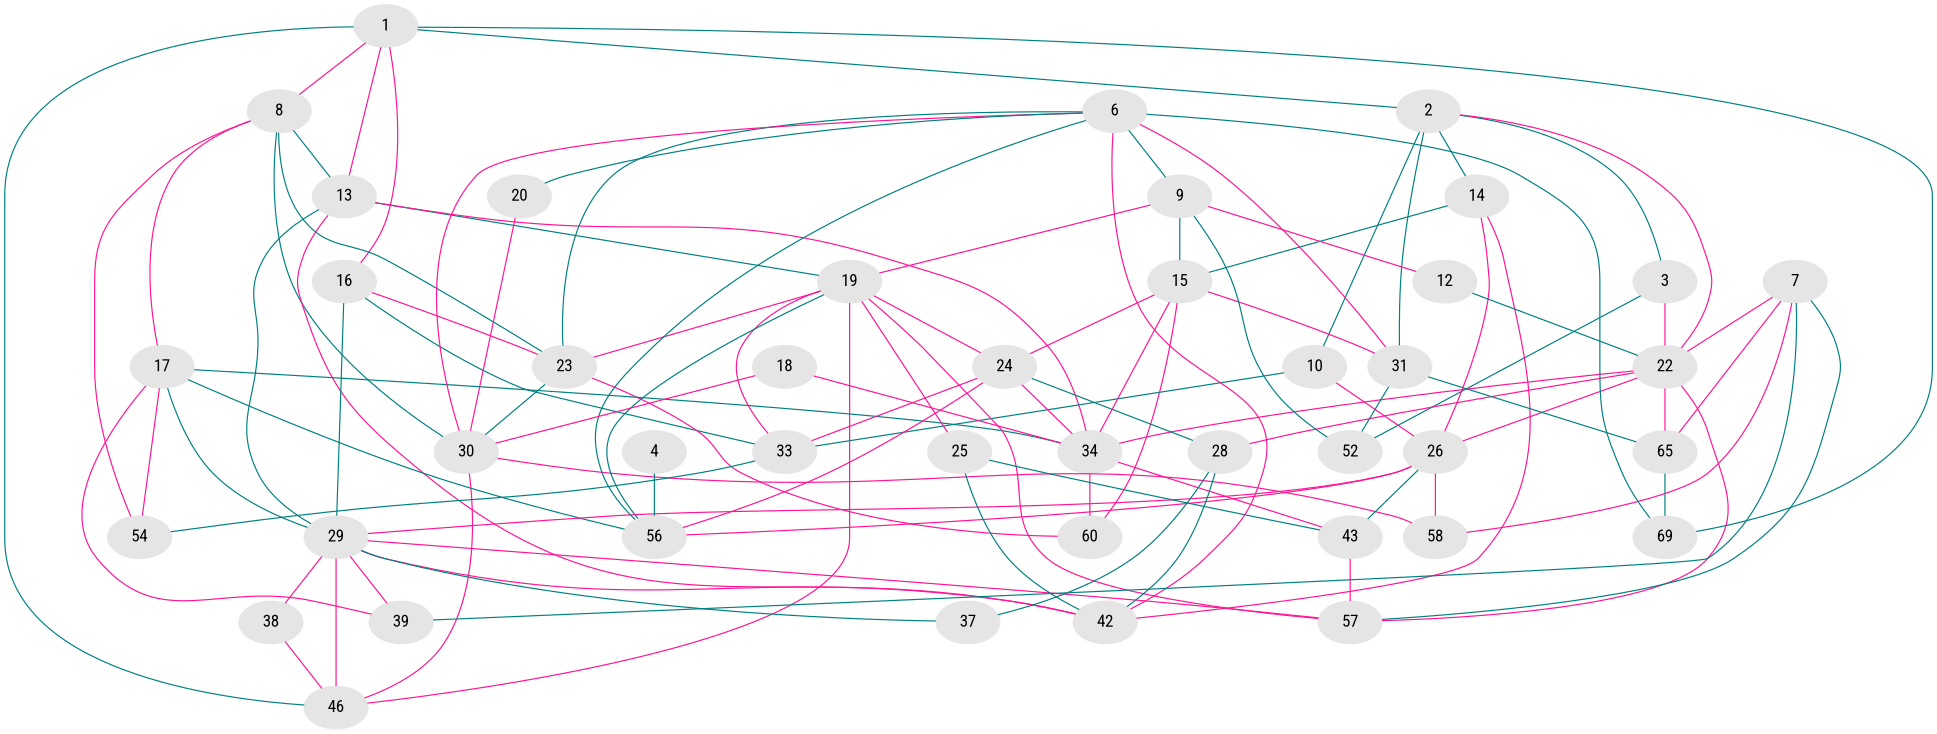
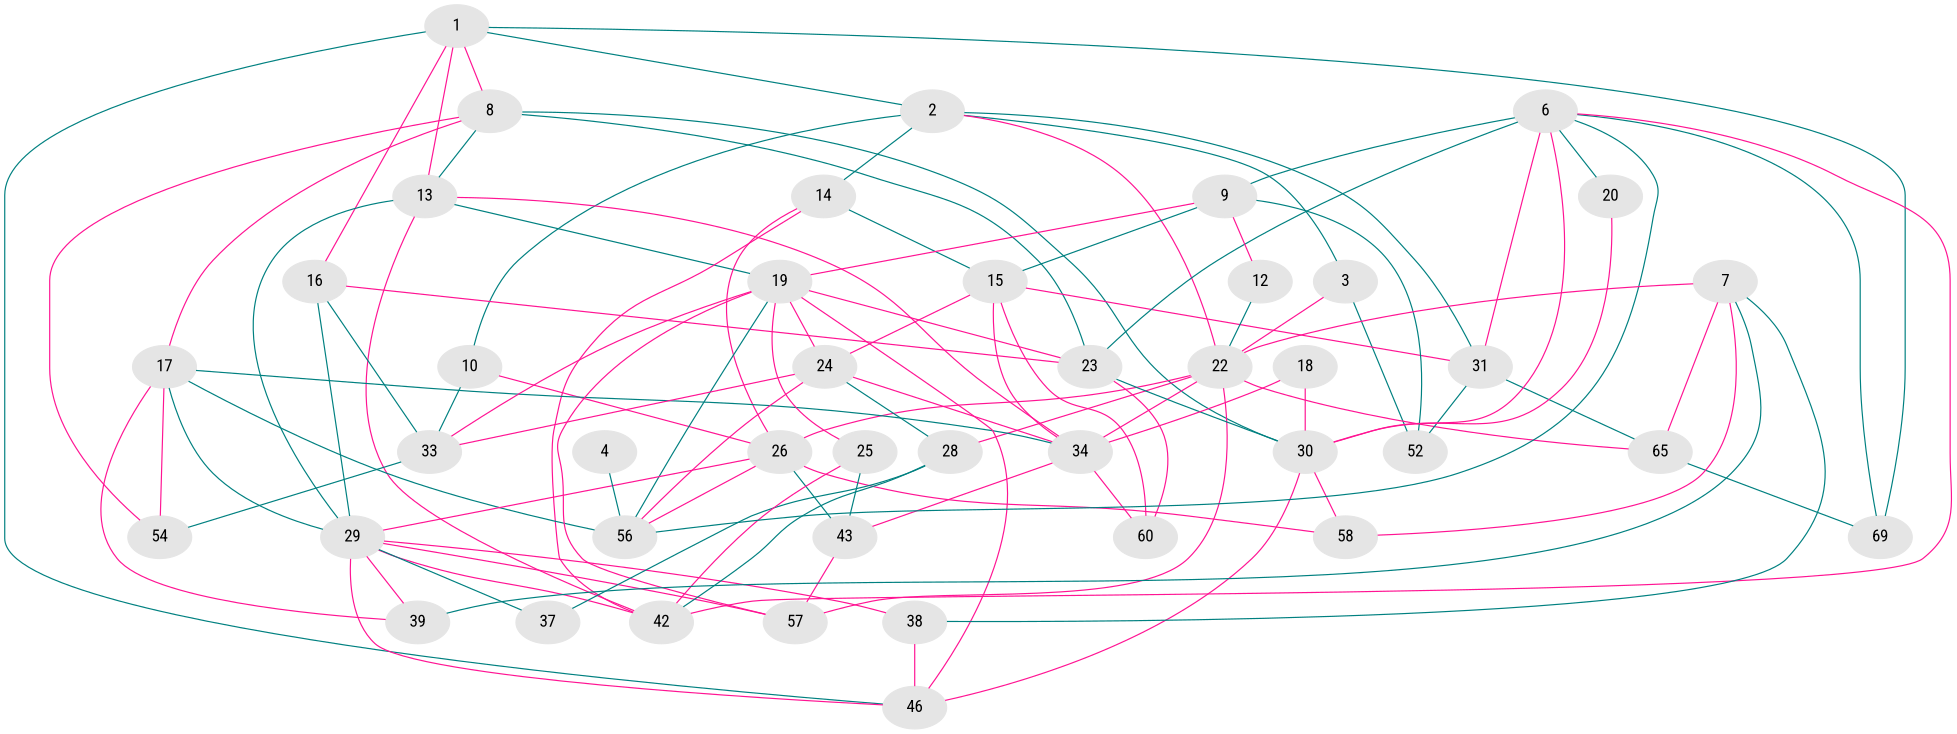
(1006, 555) -> (747, 530)
(1707, 571) -> (1516, 607)
